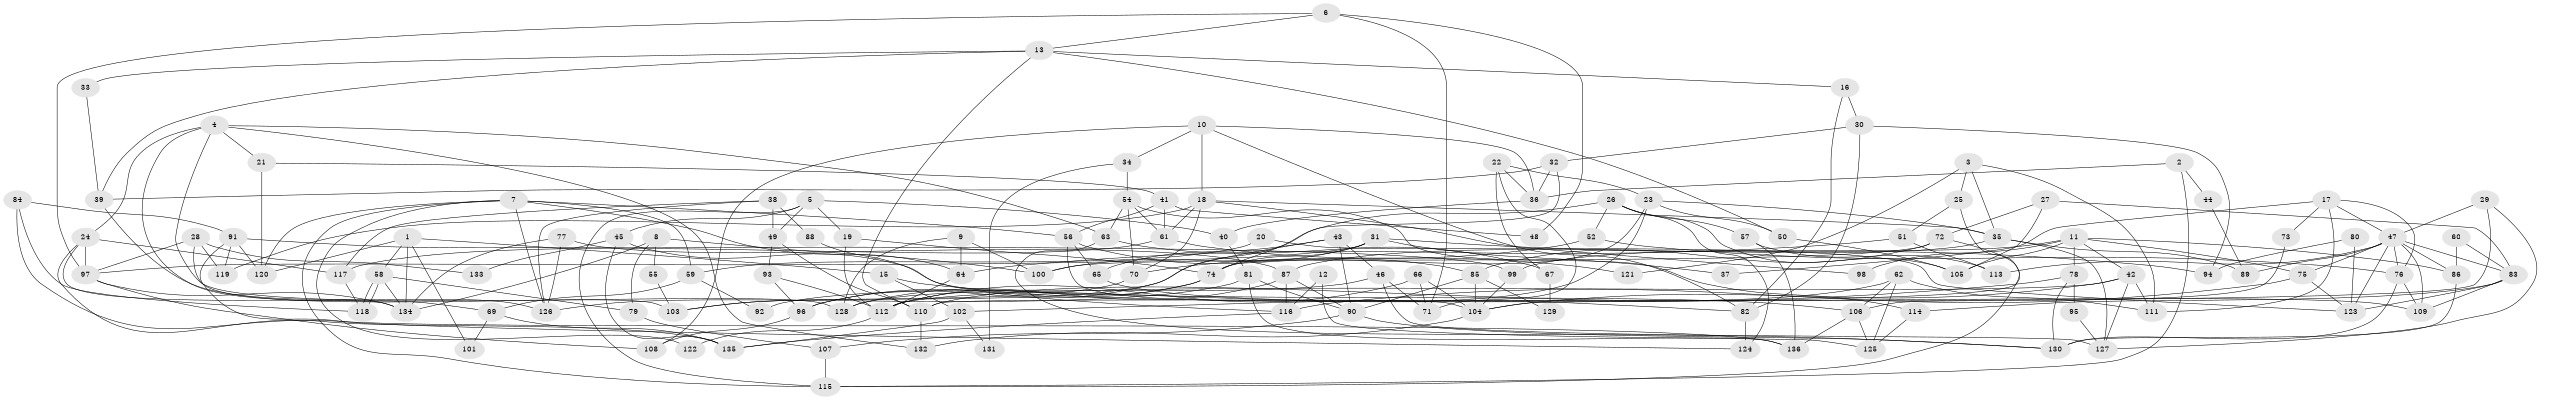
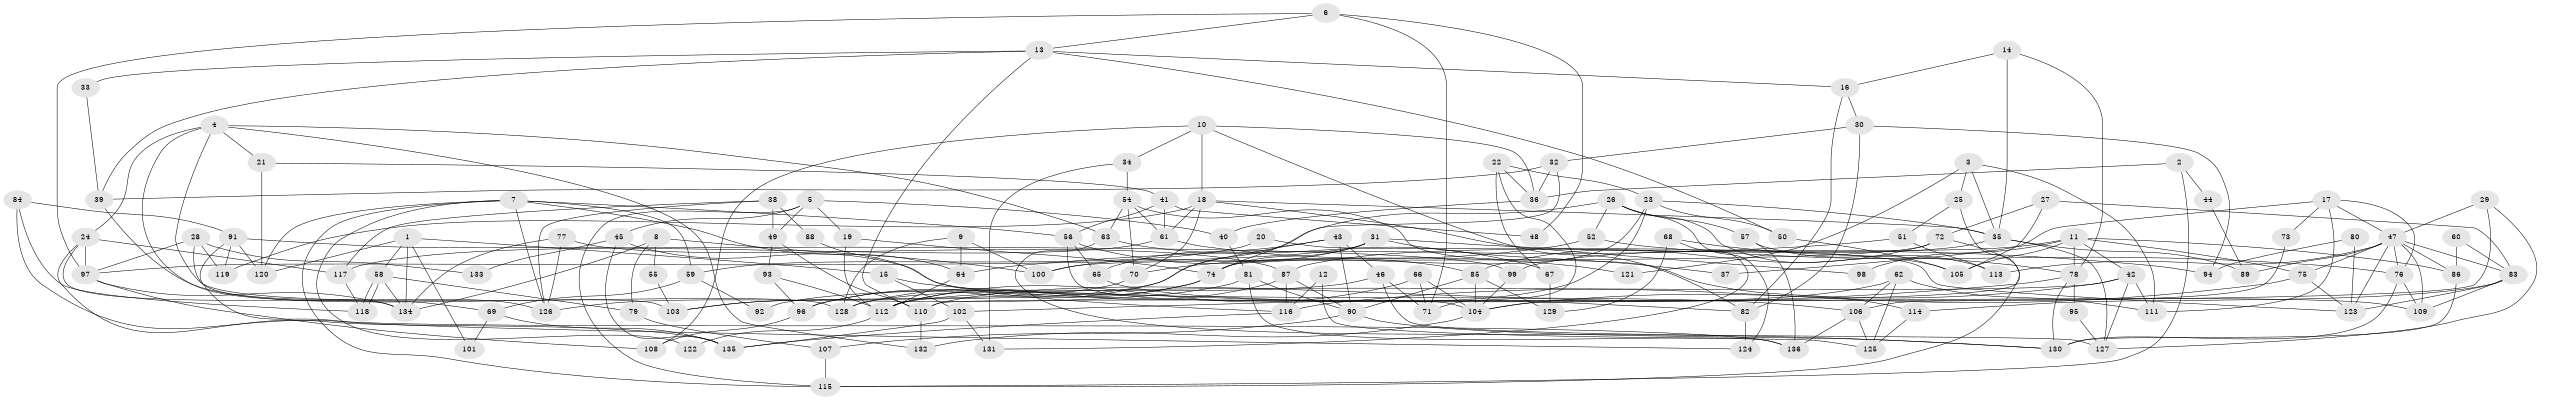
none -> (2007, 50)
none -> (1668, 237)
